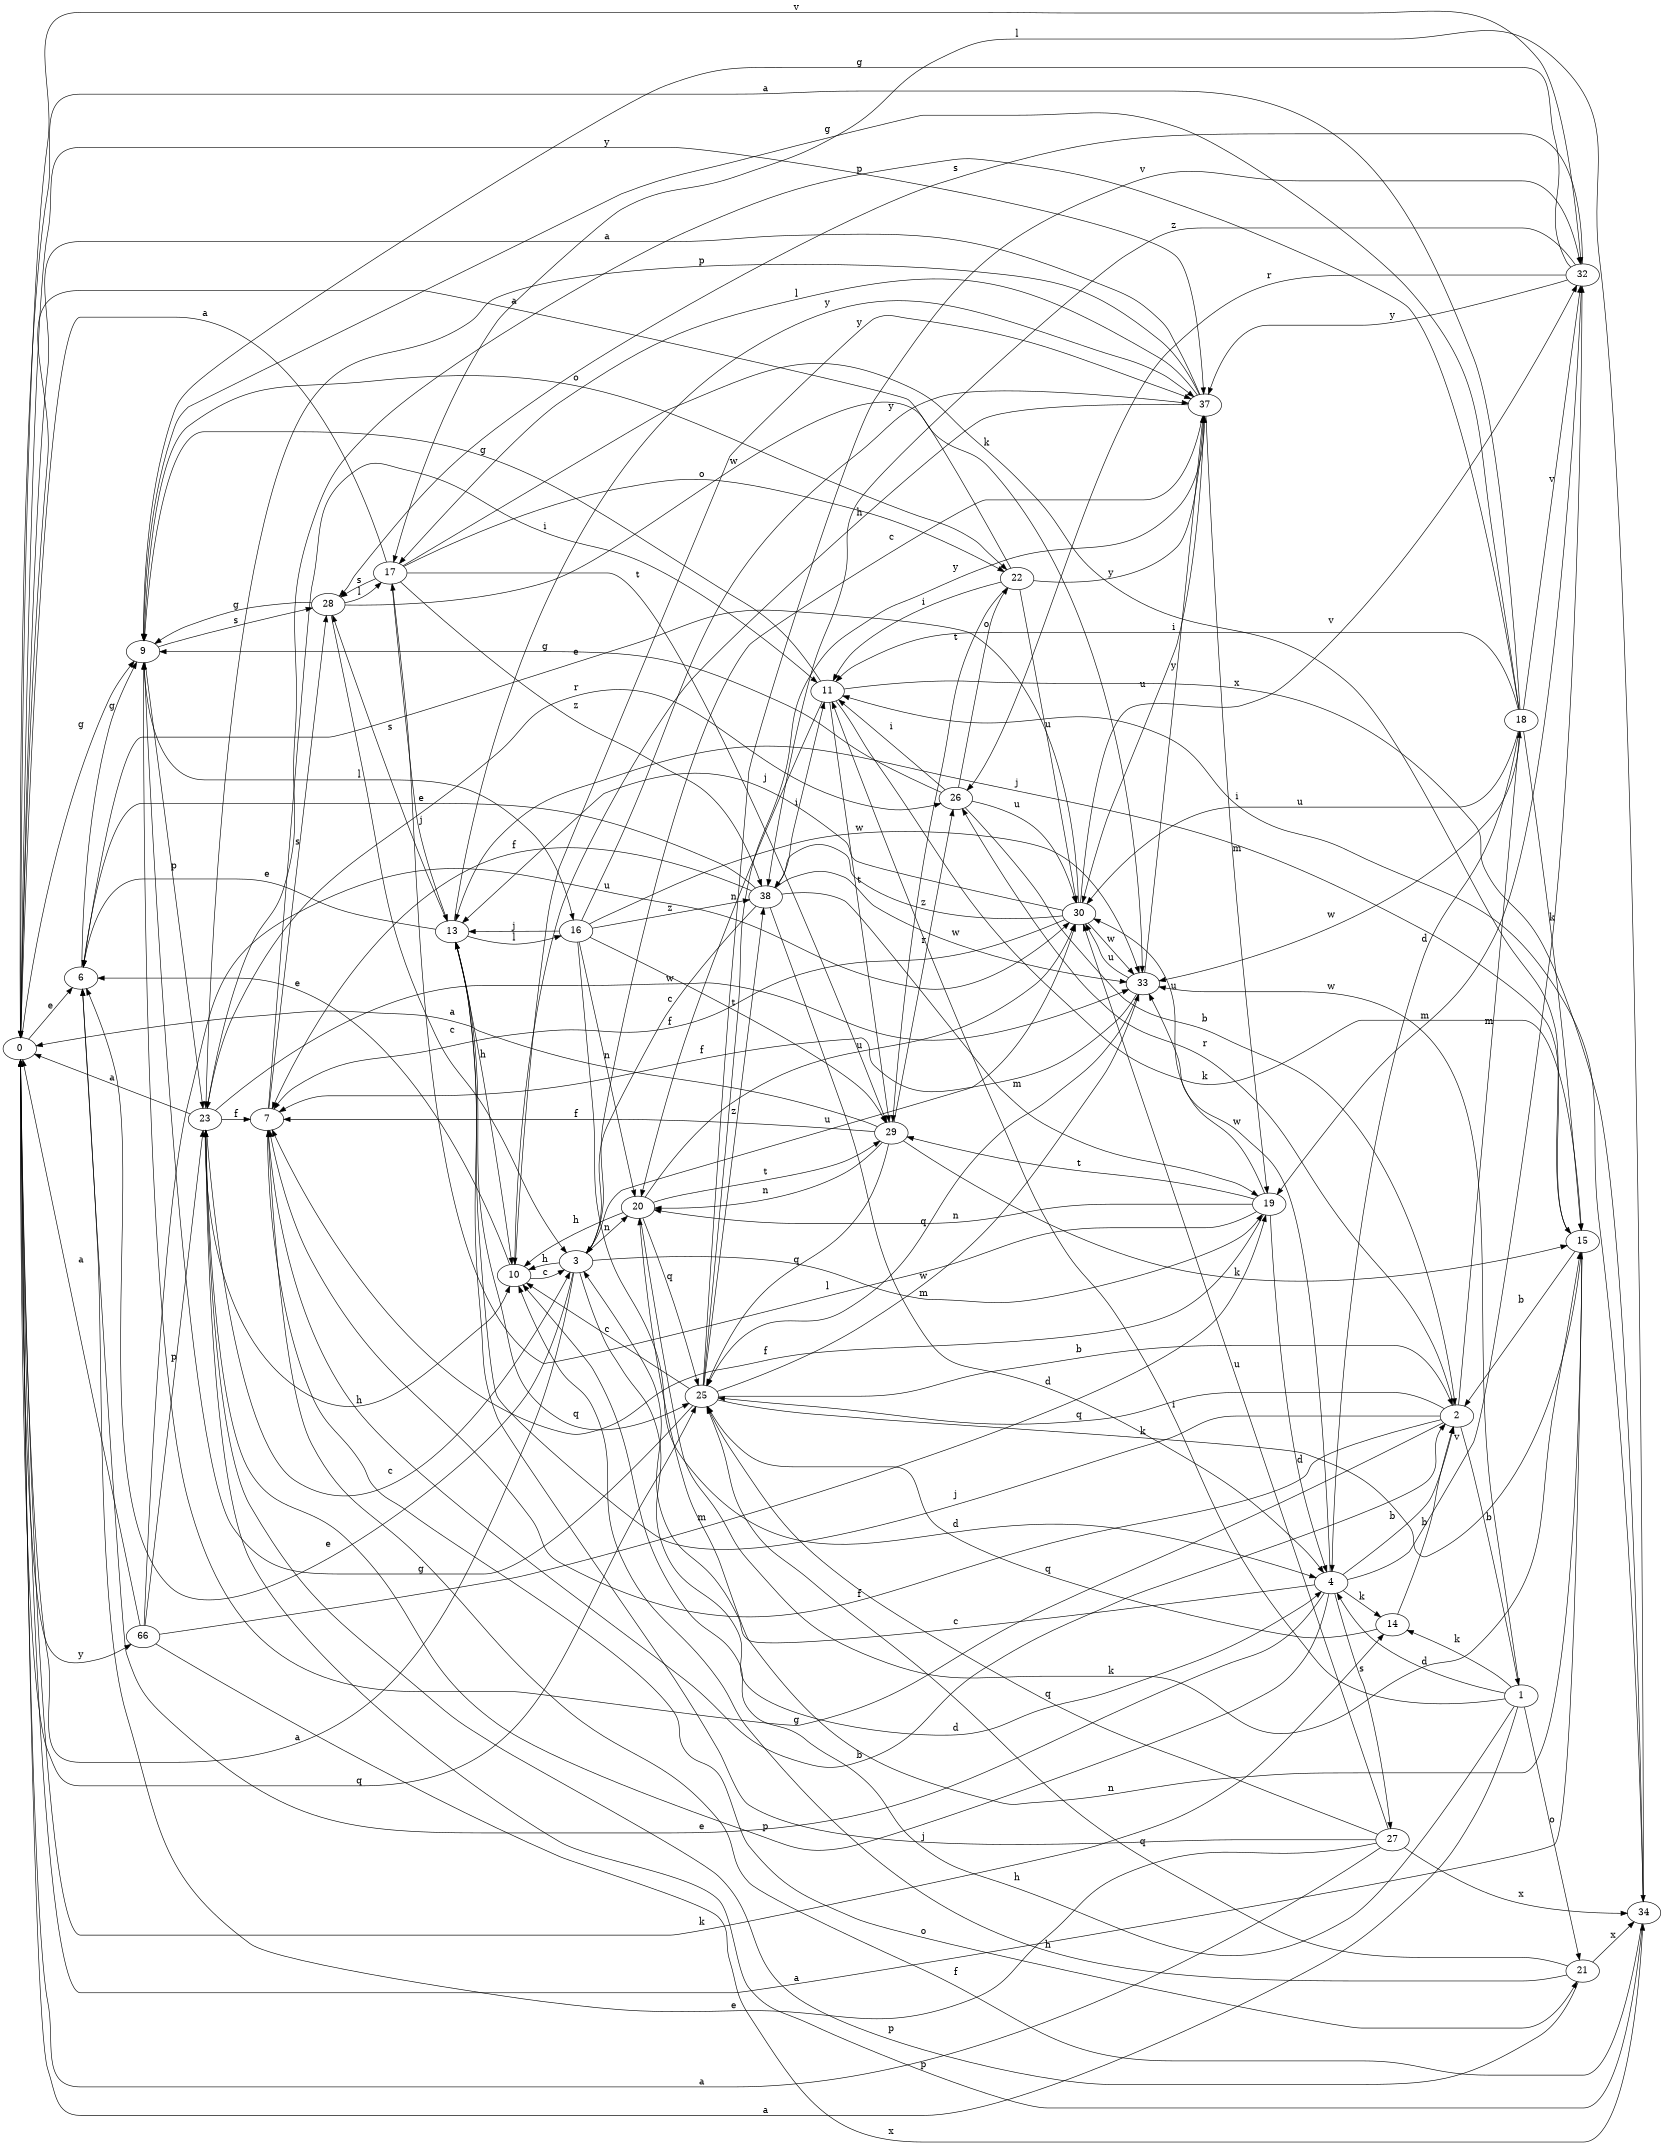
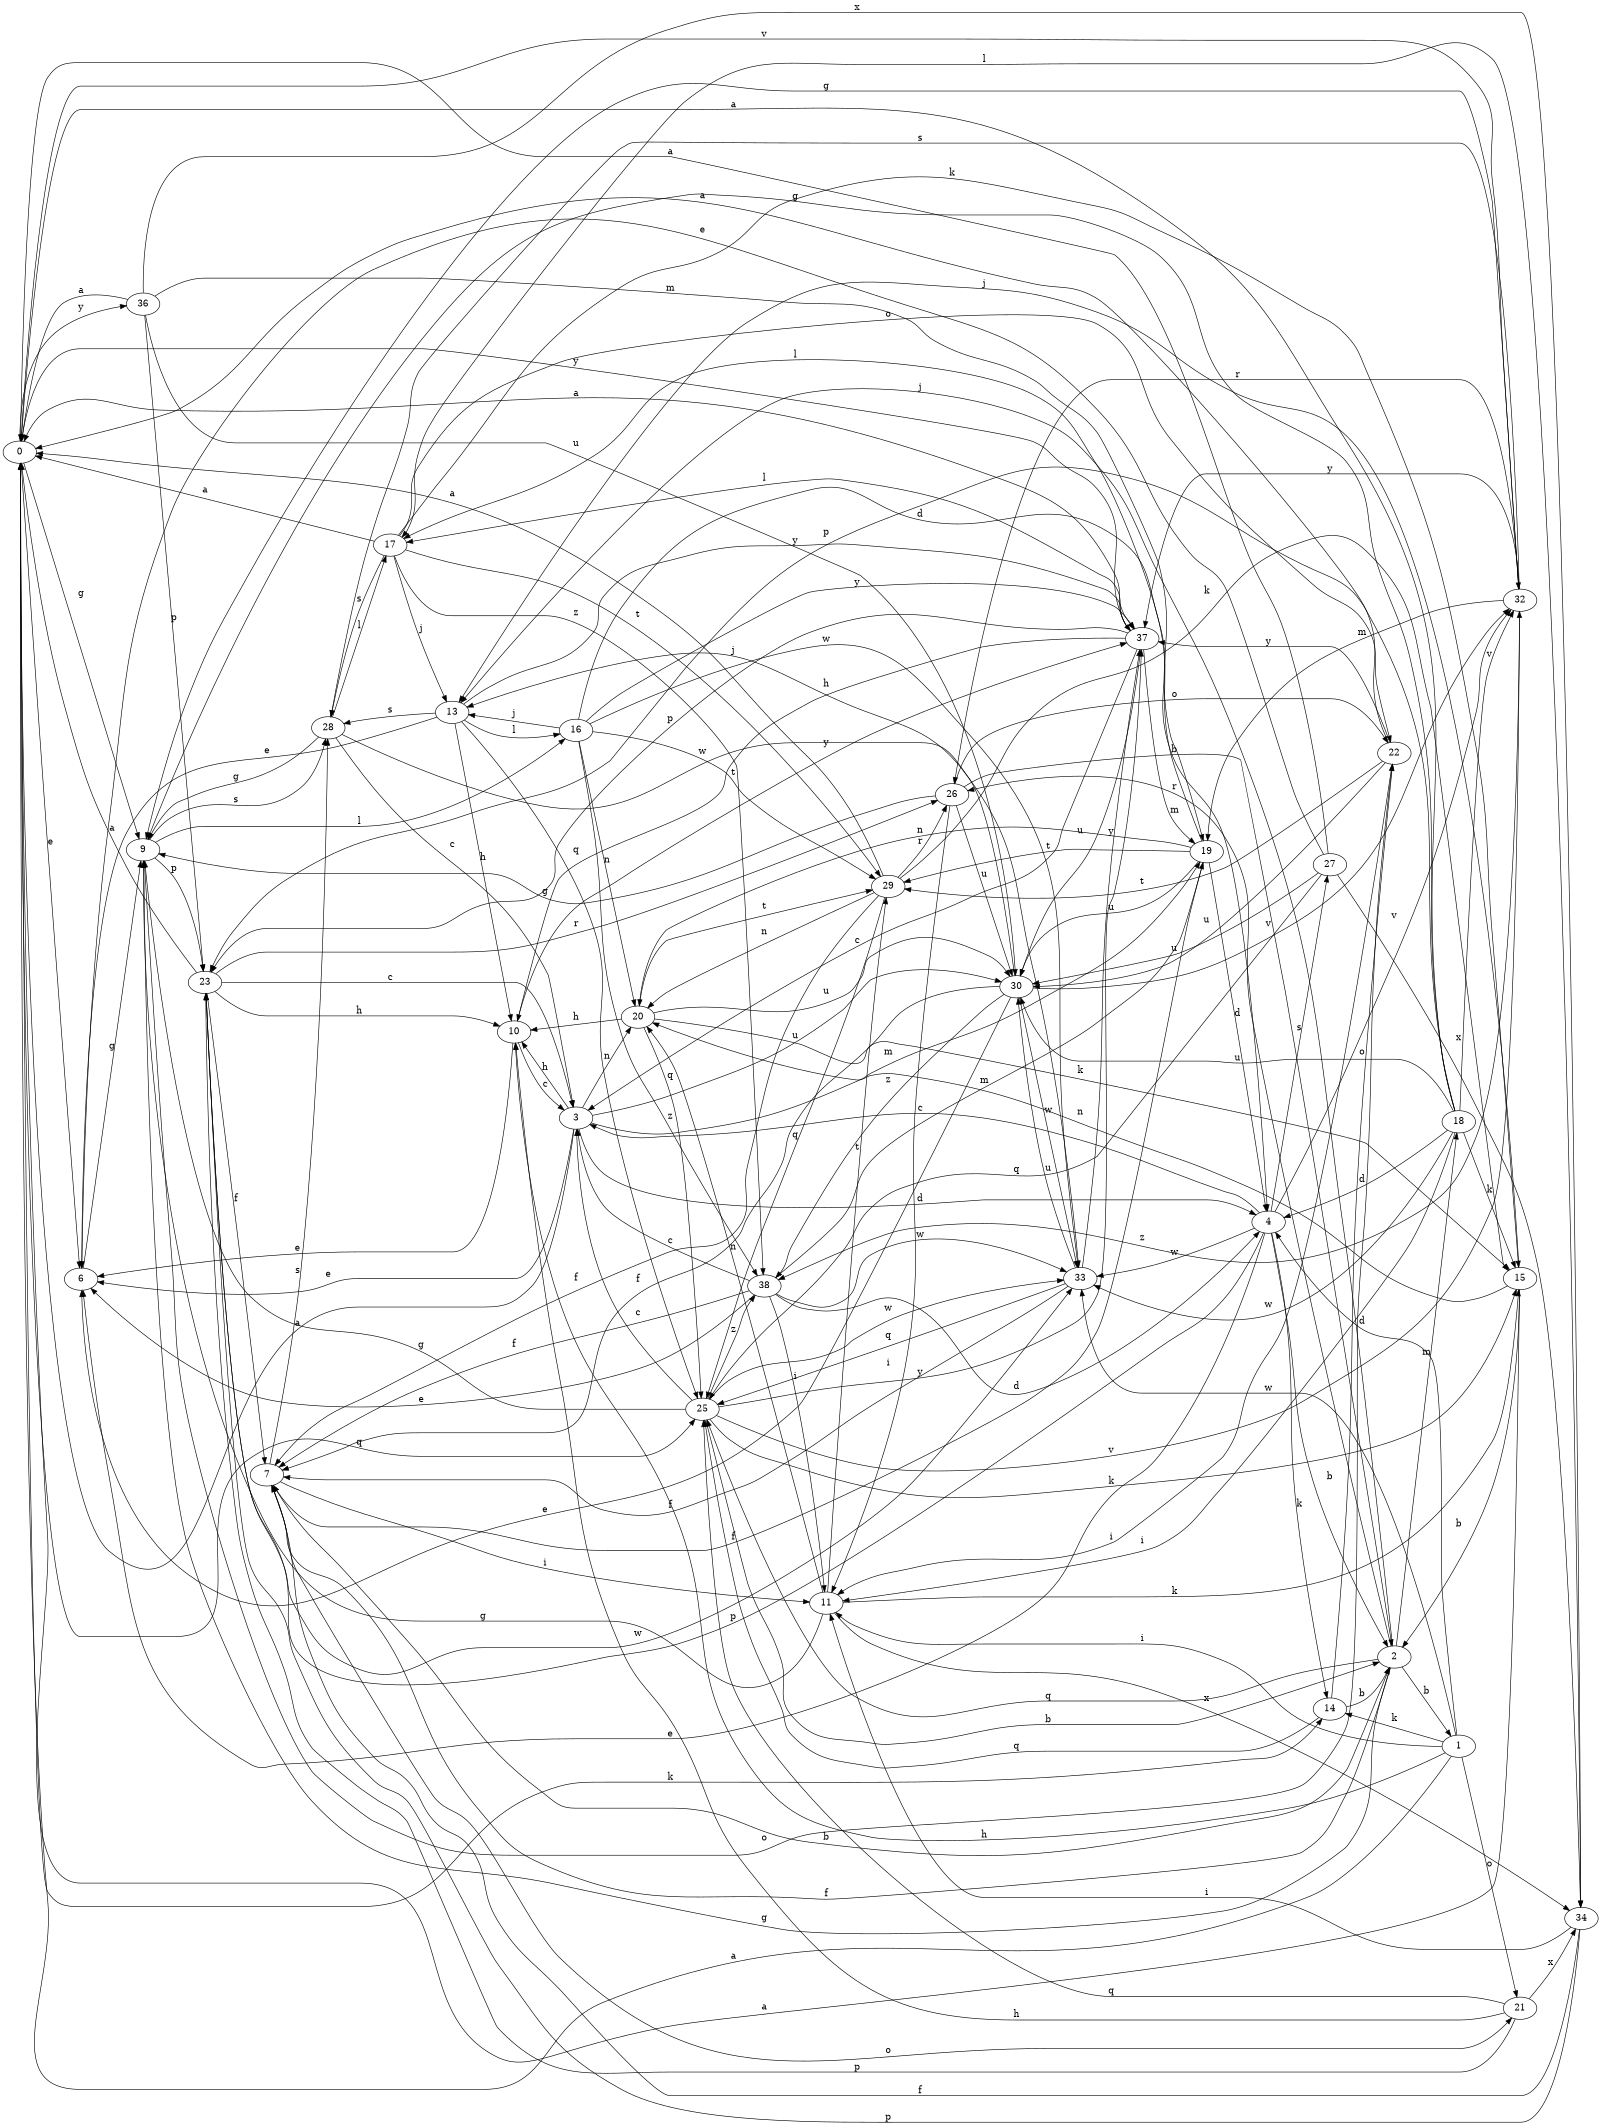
none -> (1355, 1234)
(611, 1338) -> (606, 1288)
(143, 1637) -> (143, 304)
(672, 1675) -> none
